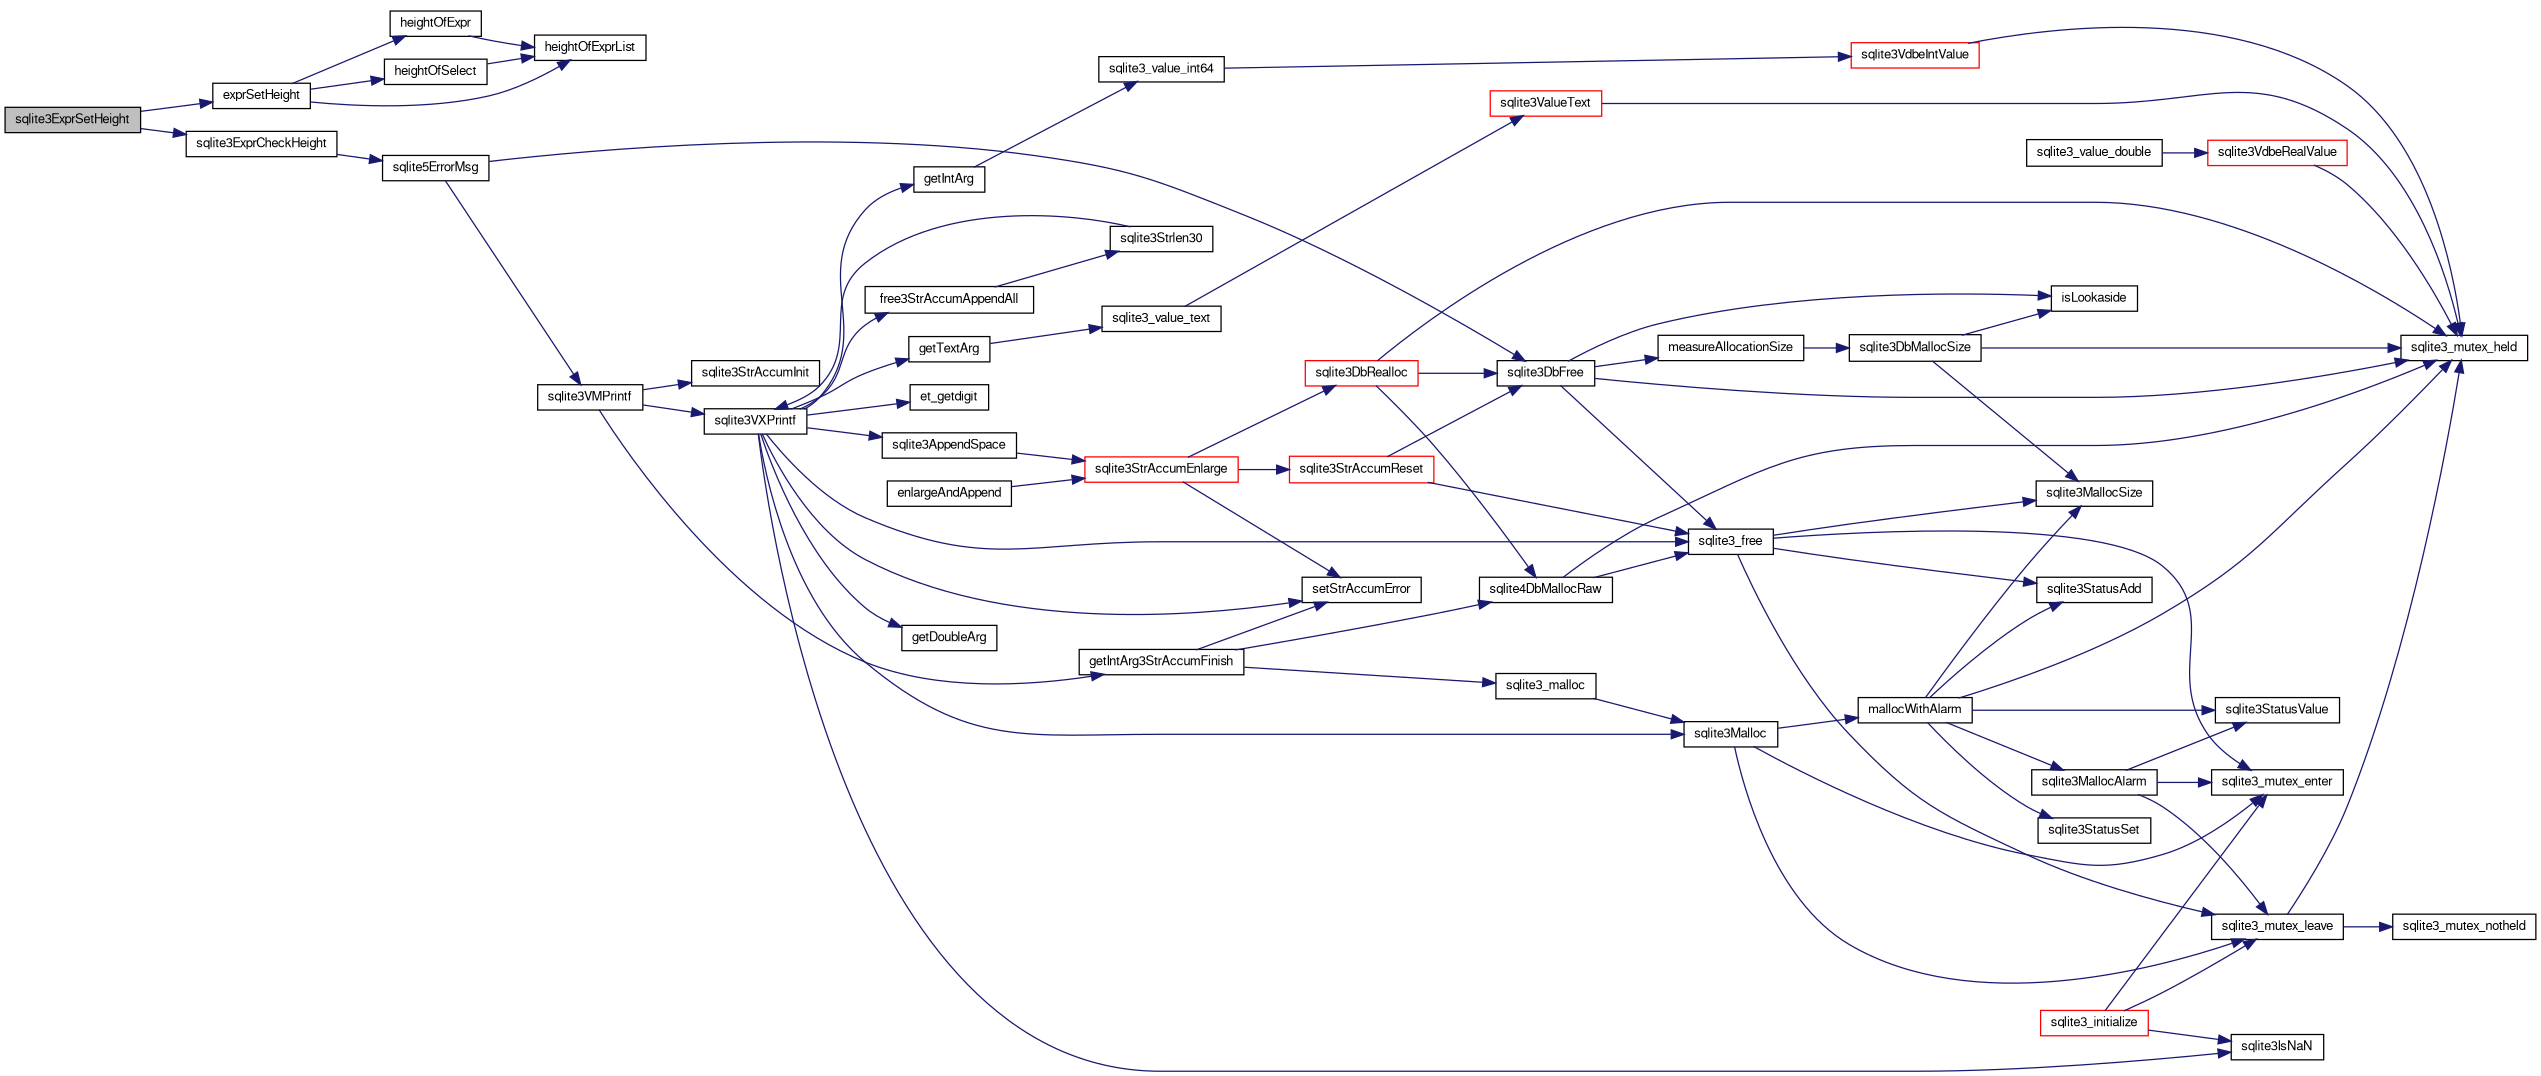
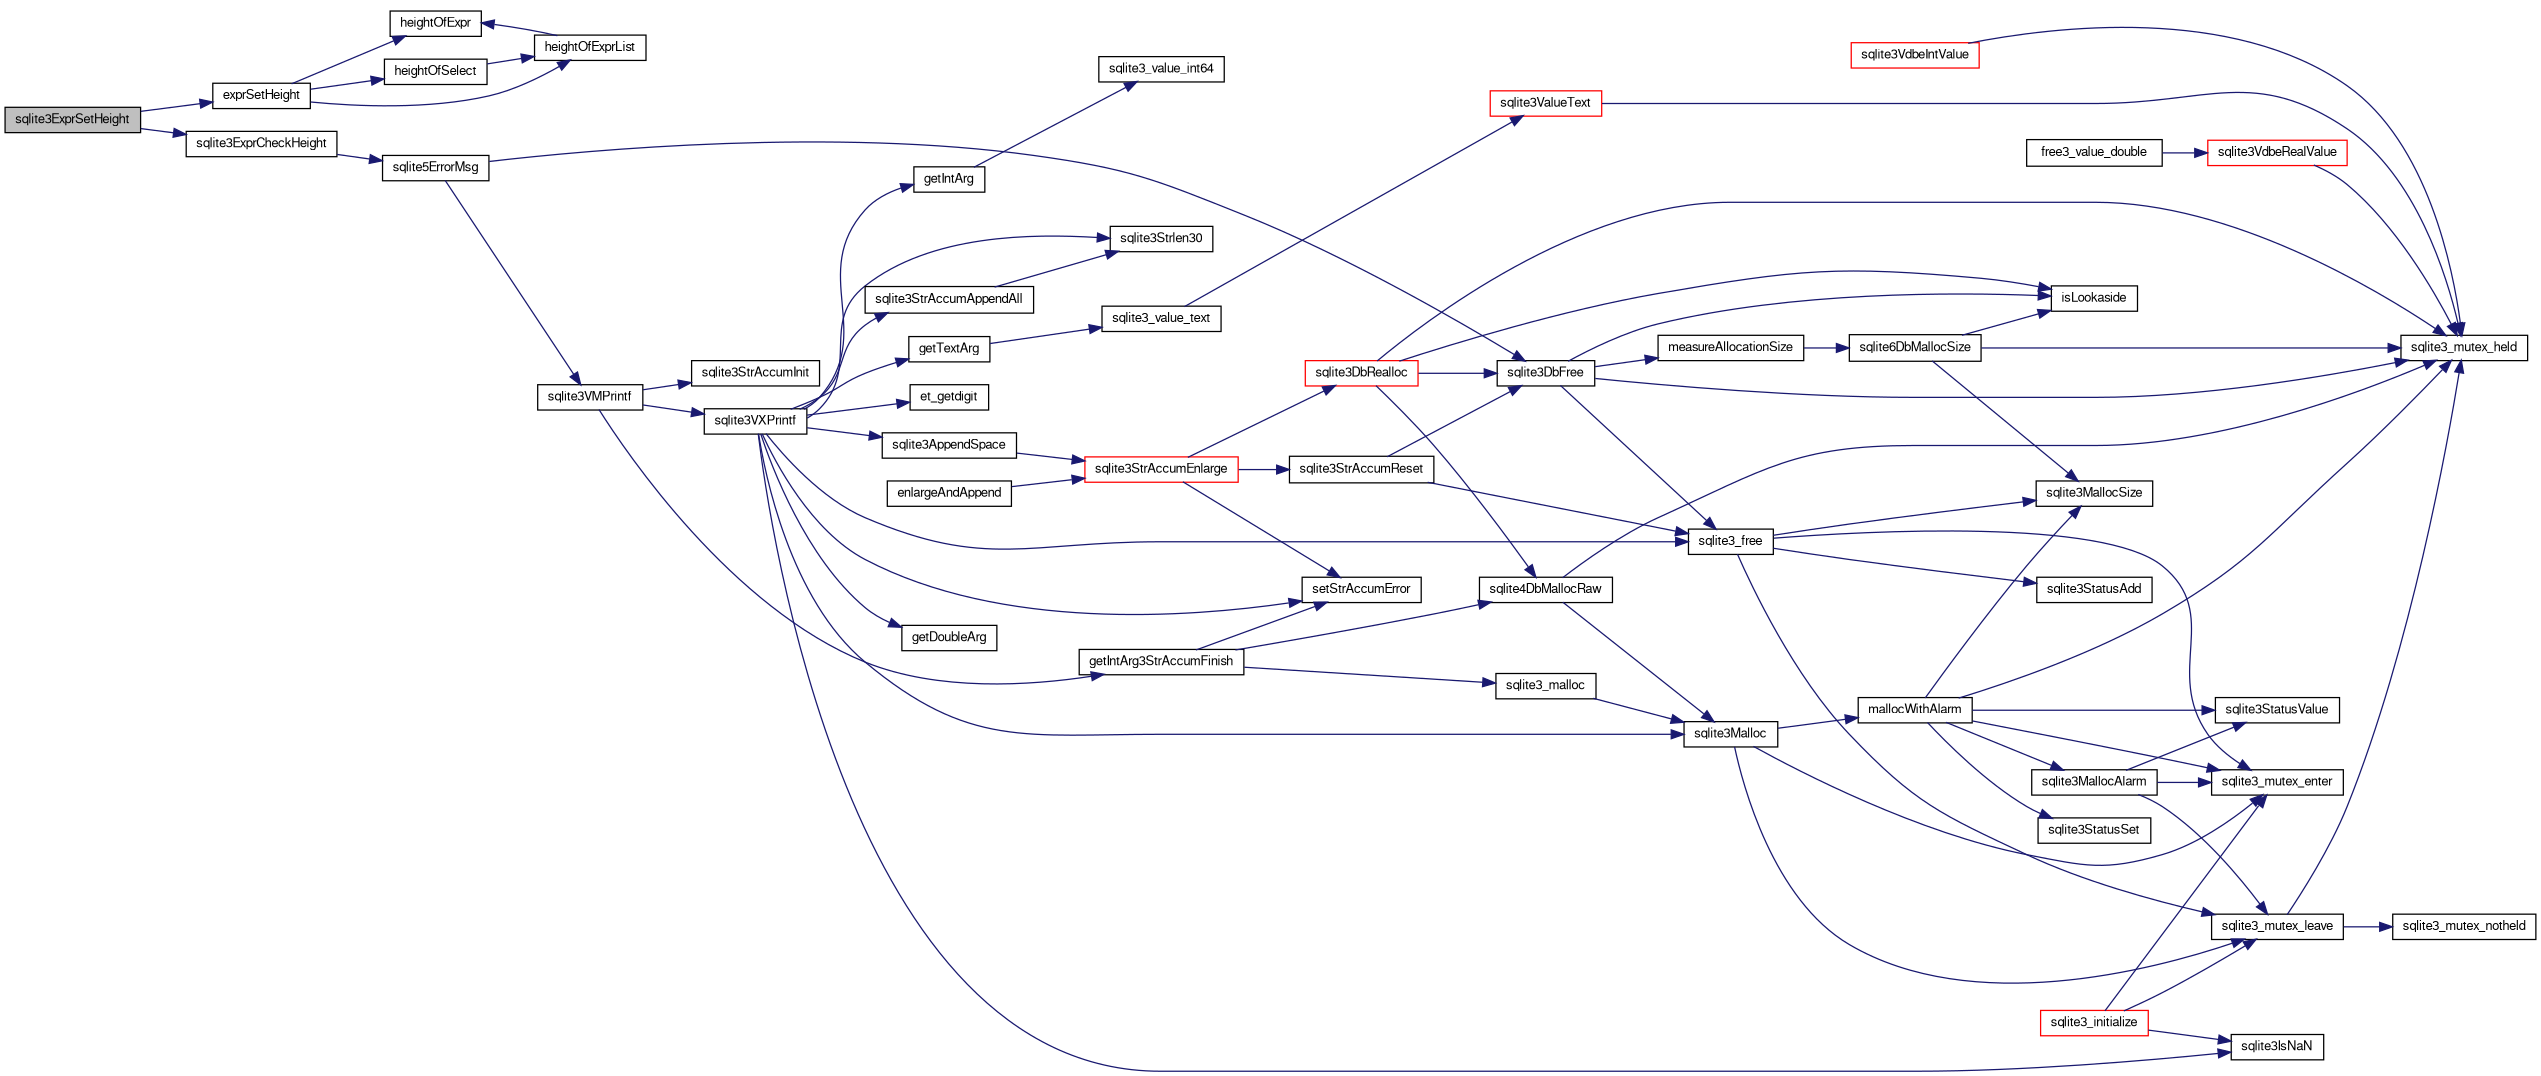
(495, 41) -> (526, 29)
(1531, 62) -> none
(2094, 153) -> (2094, 153)
(910, 238) -> (904, 263)
none -> (1715, 284)
(949, 300) -> (949, 300)
(1915, 348) -> (1915, 348)
(1362, 470) -> (1362, 470)
(1634, 567) -> (1633, 658)
(1987, 648) -> (2090, 744)
